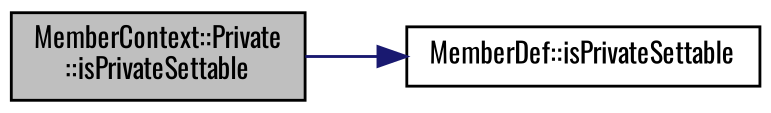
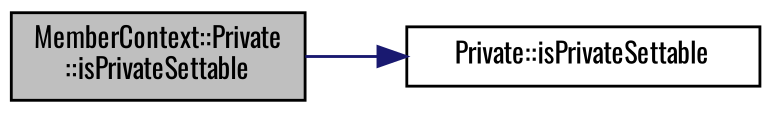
(583, 56) -> (583, 56)
